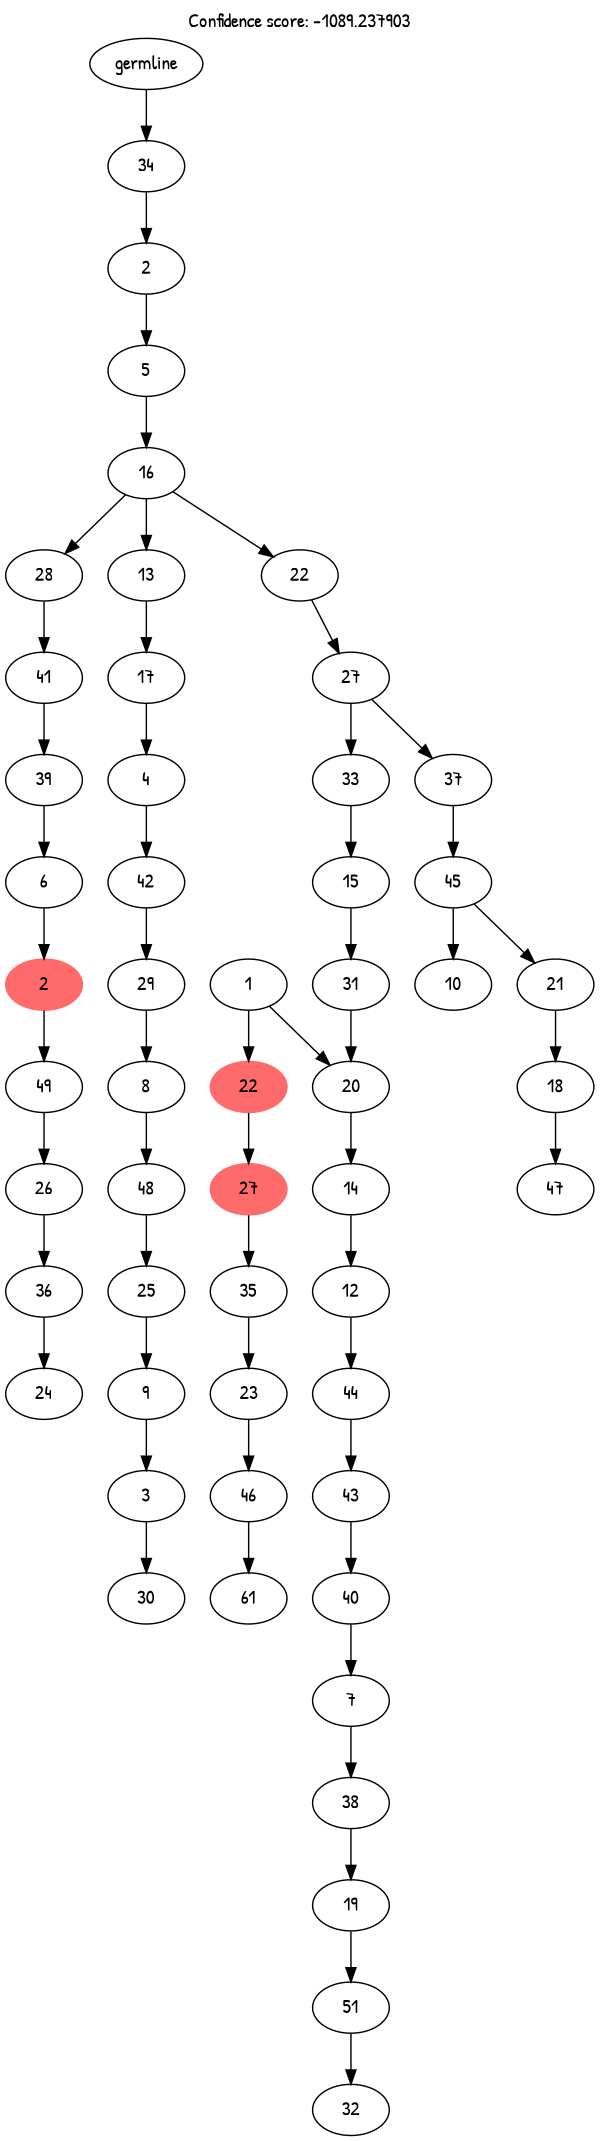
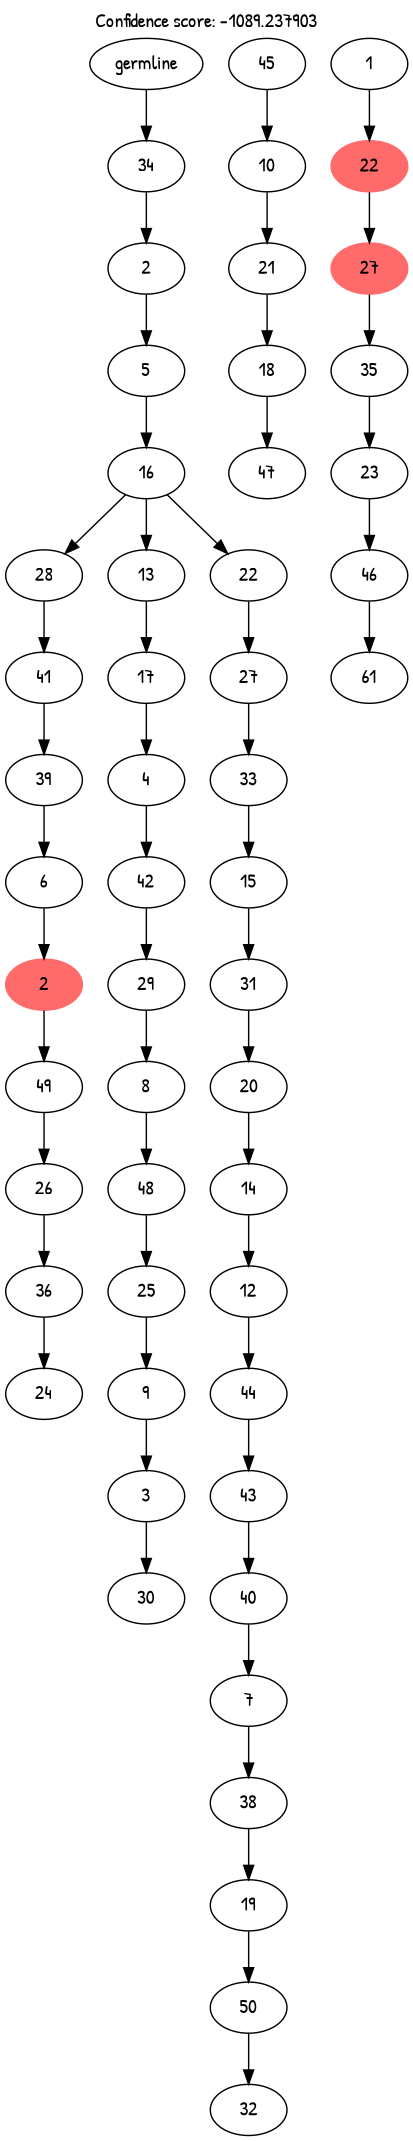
(453, 780) -> none
(499, 928) -> (267, 210)
(295, 1031) -> none
(351, 2008) -> (249, 2008)
